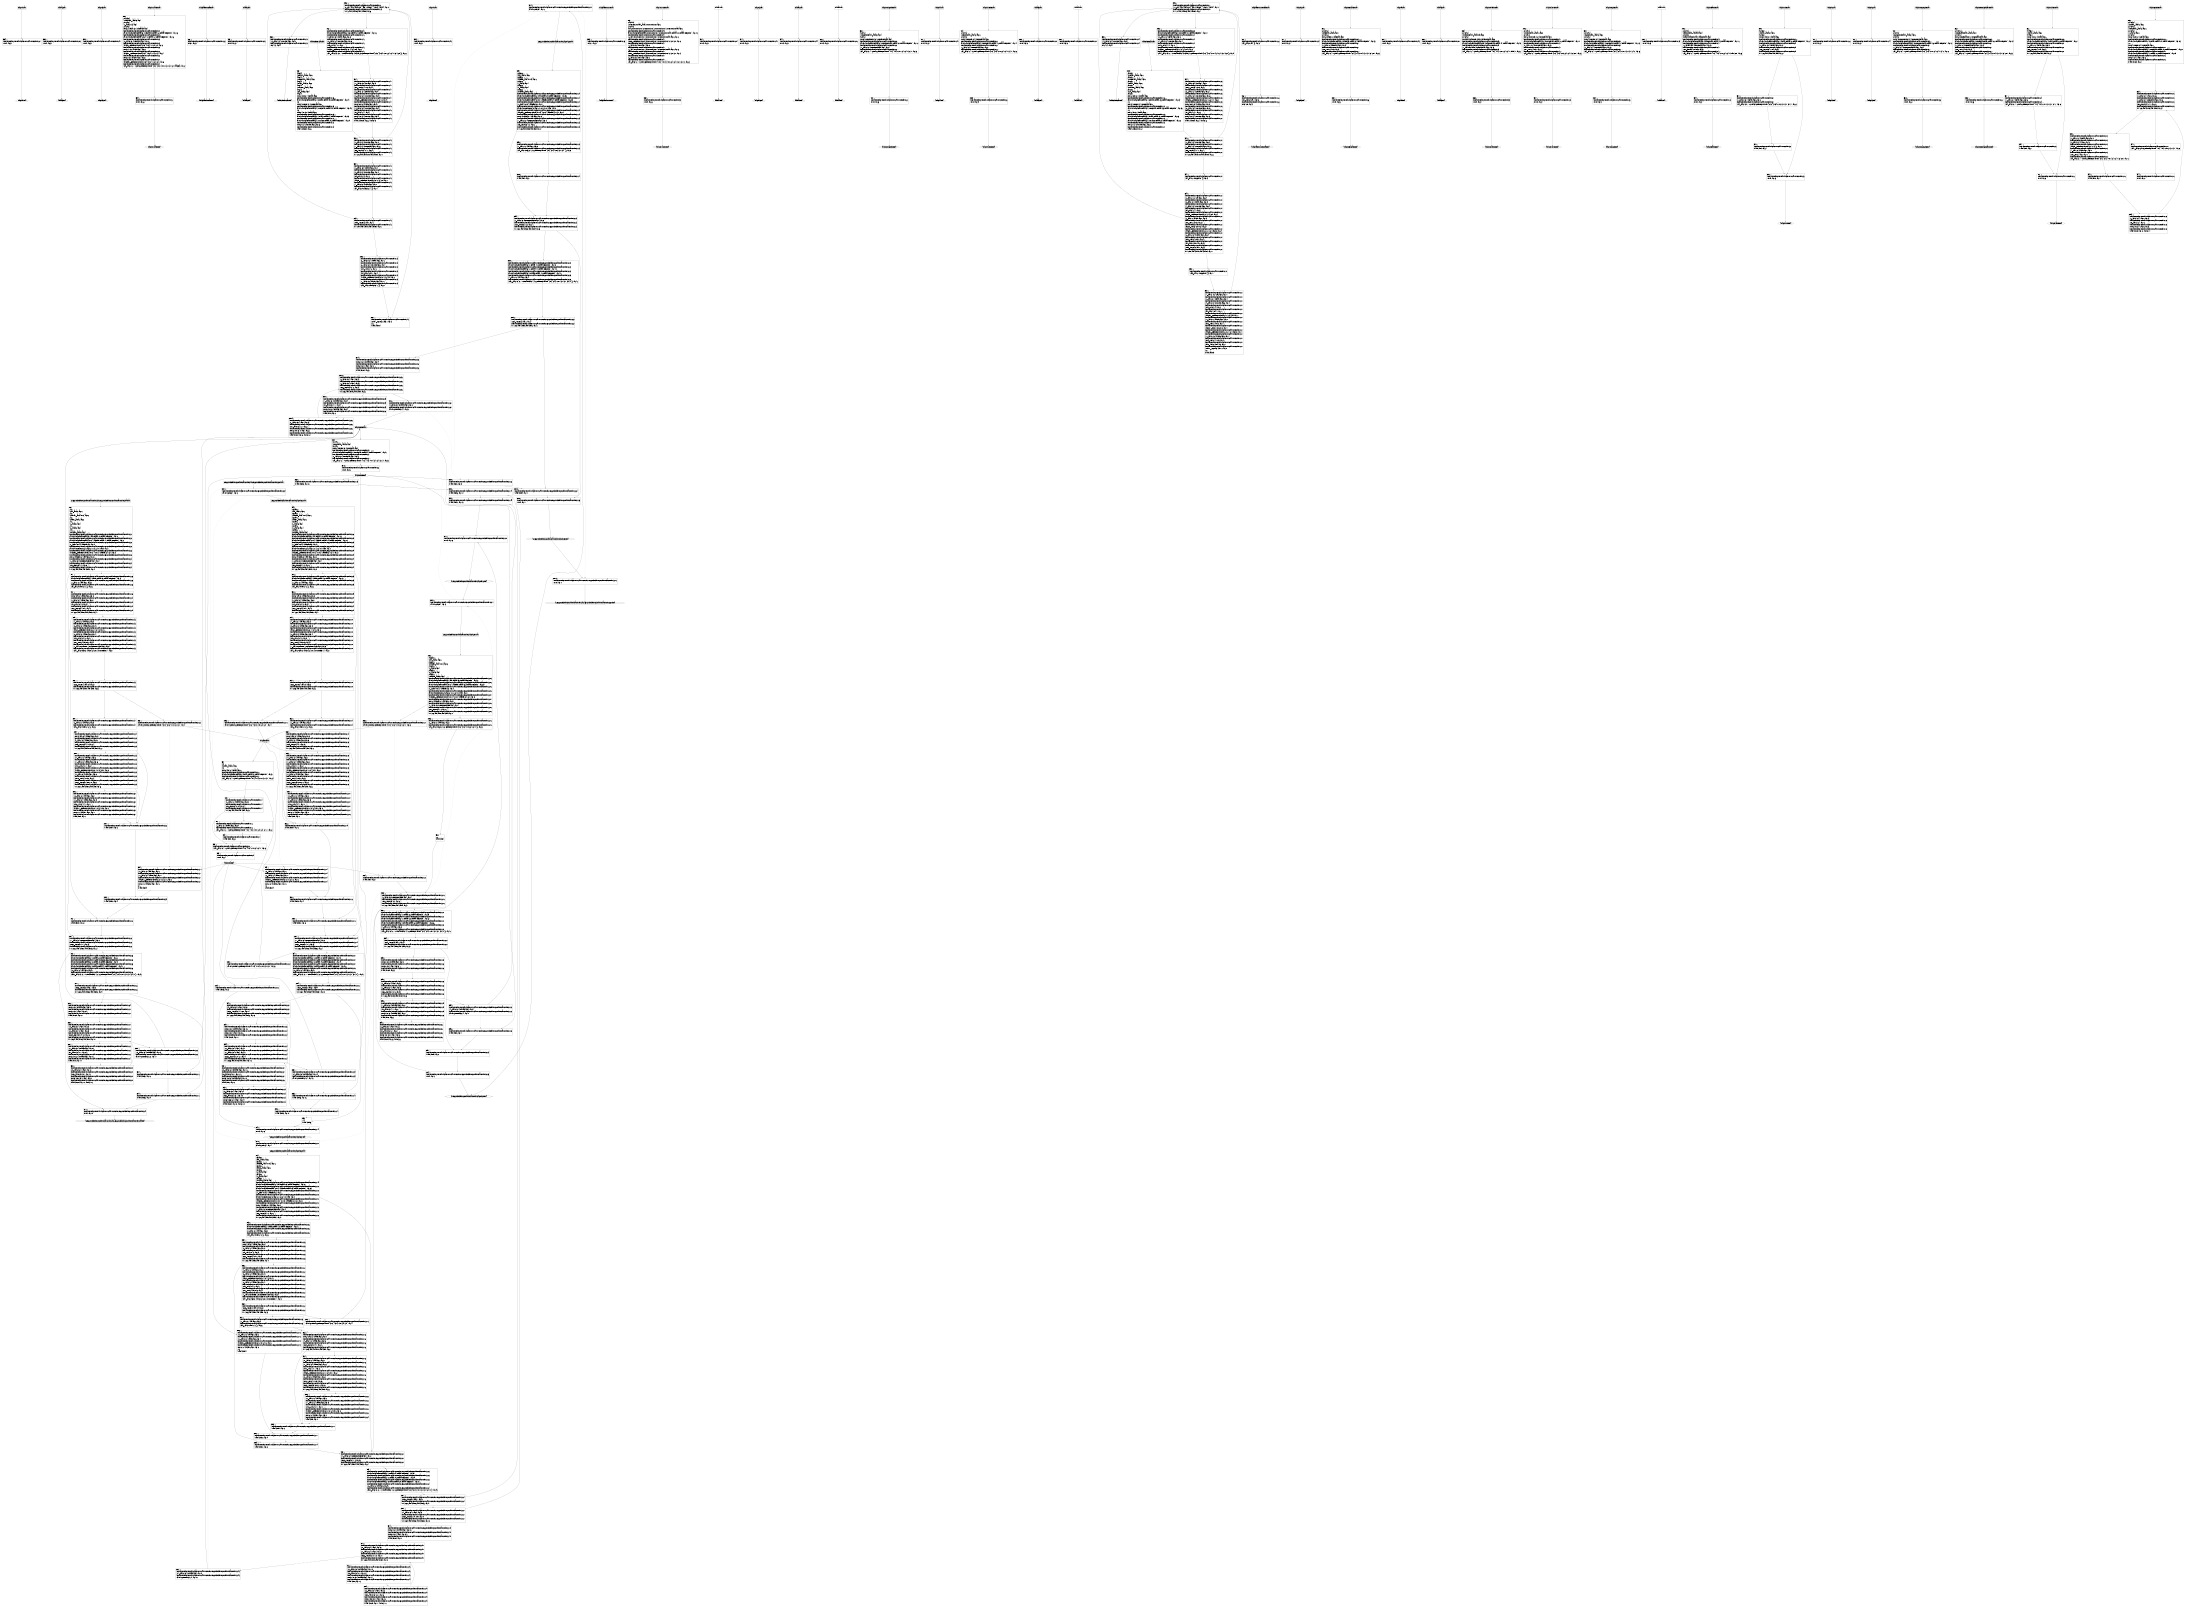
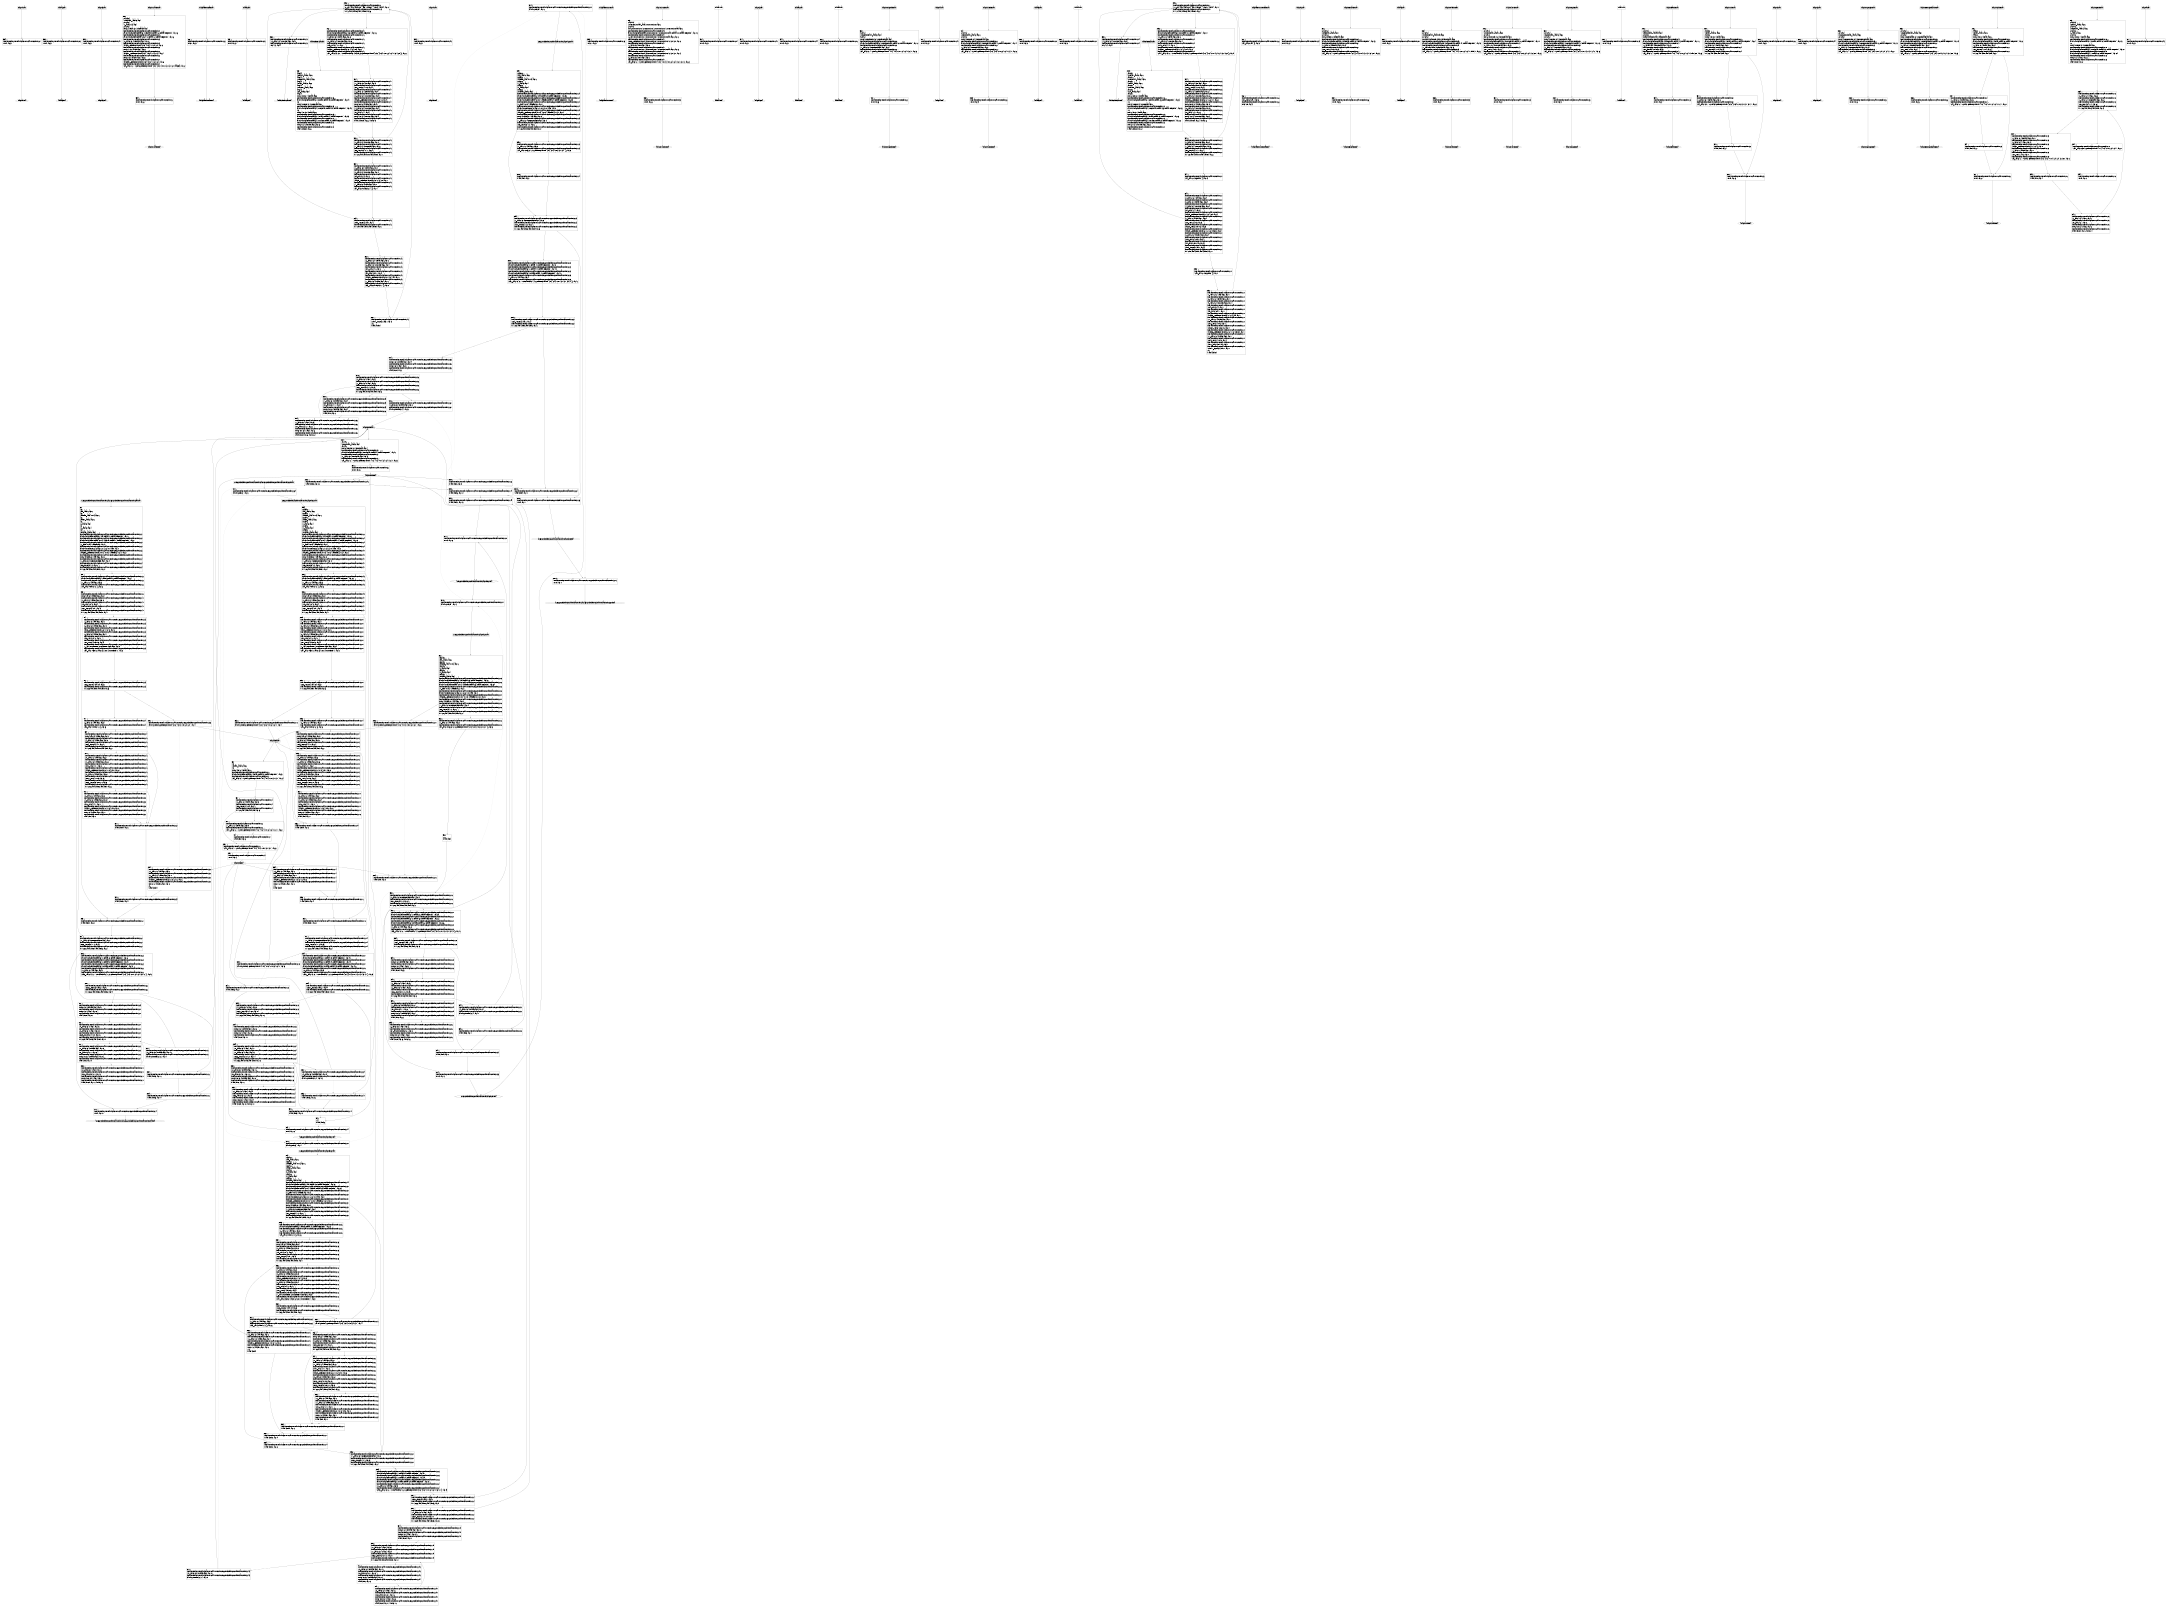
(1401, 101) -> none
(363, 370) -> (395, 370)
(389, 1031) -> (401, 1031)
